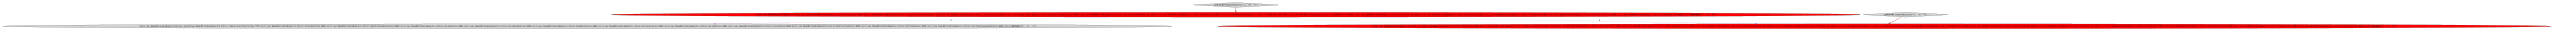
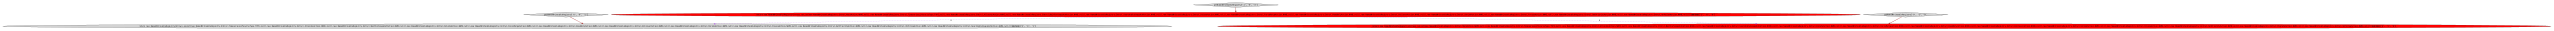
none -> (566, 15)
